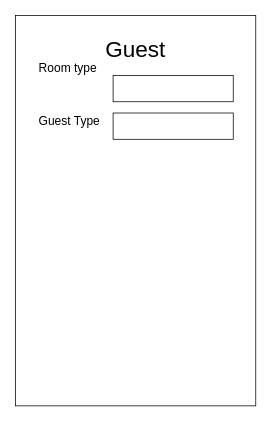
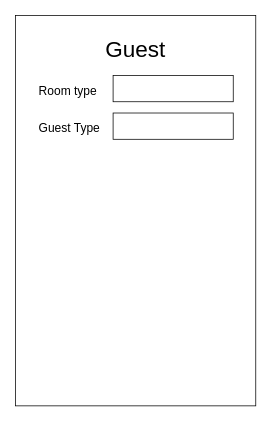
(68, 64) -> (68, 87)
(69, 117) -> (69, 124)
